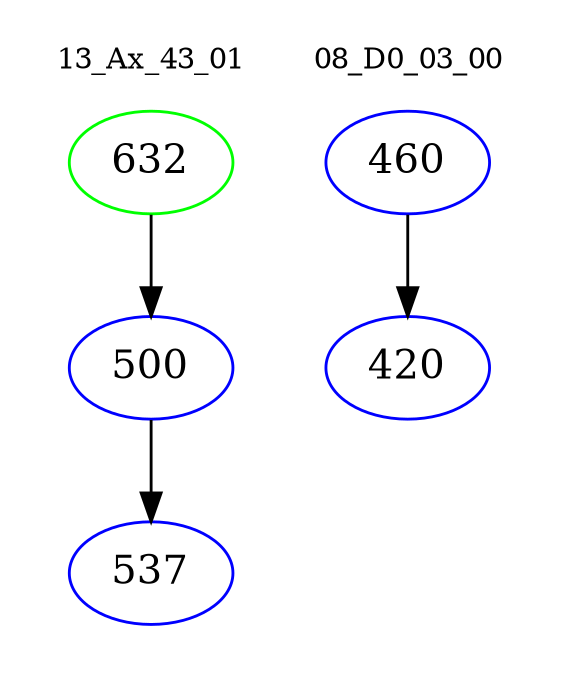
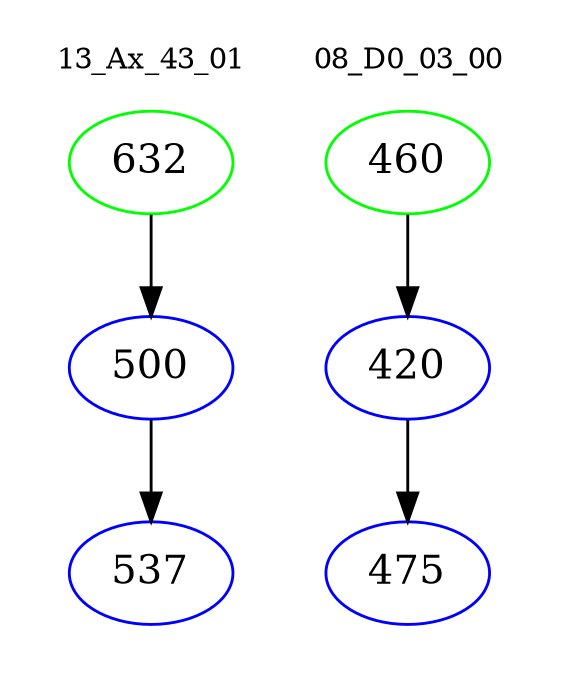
(408, 163) -> (408, 163)
none -> (408, 573)
